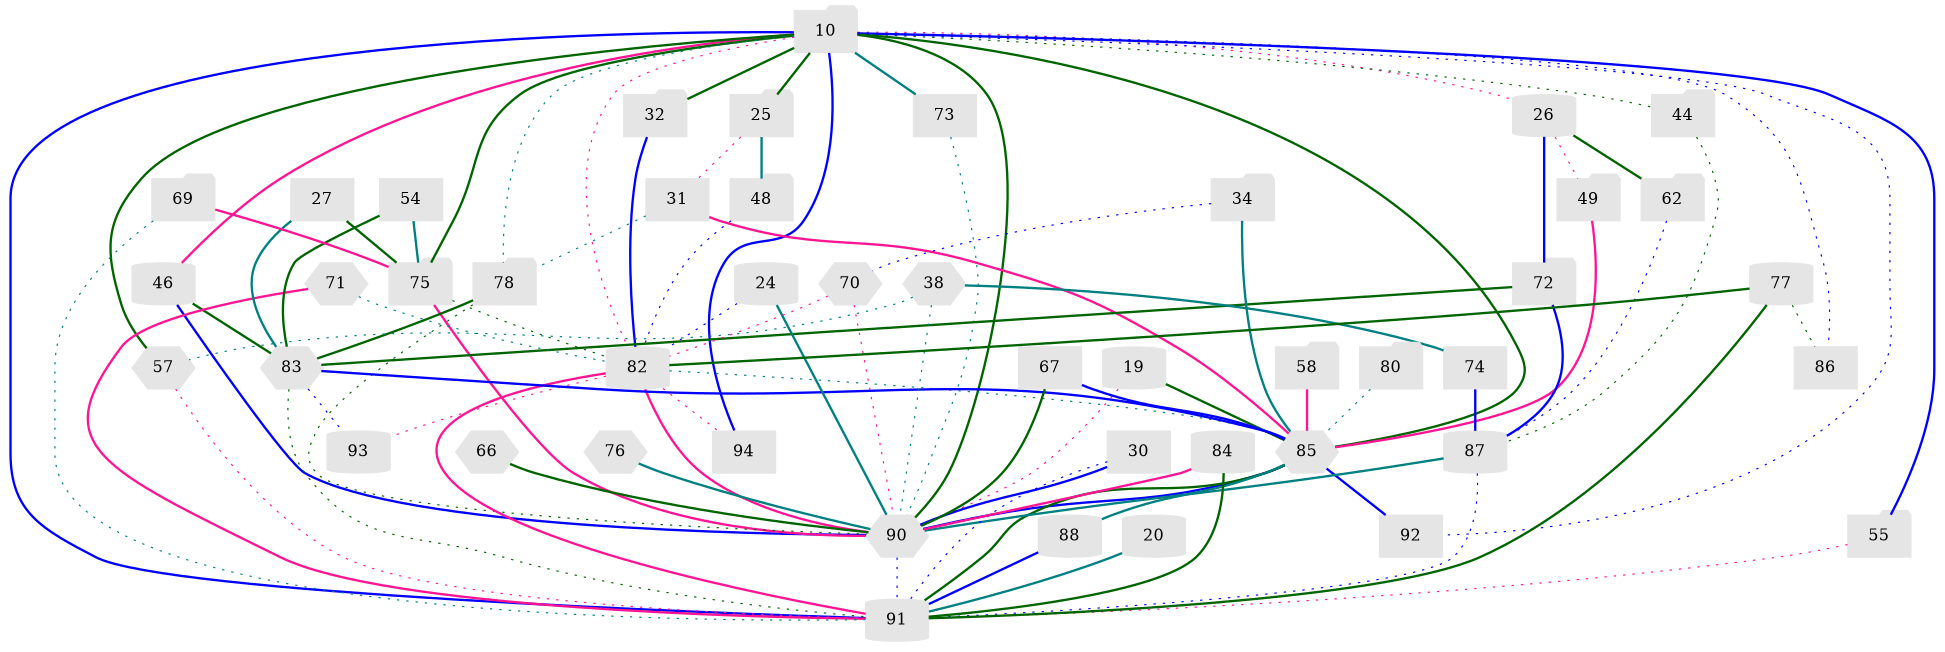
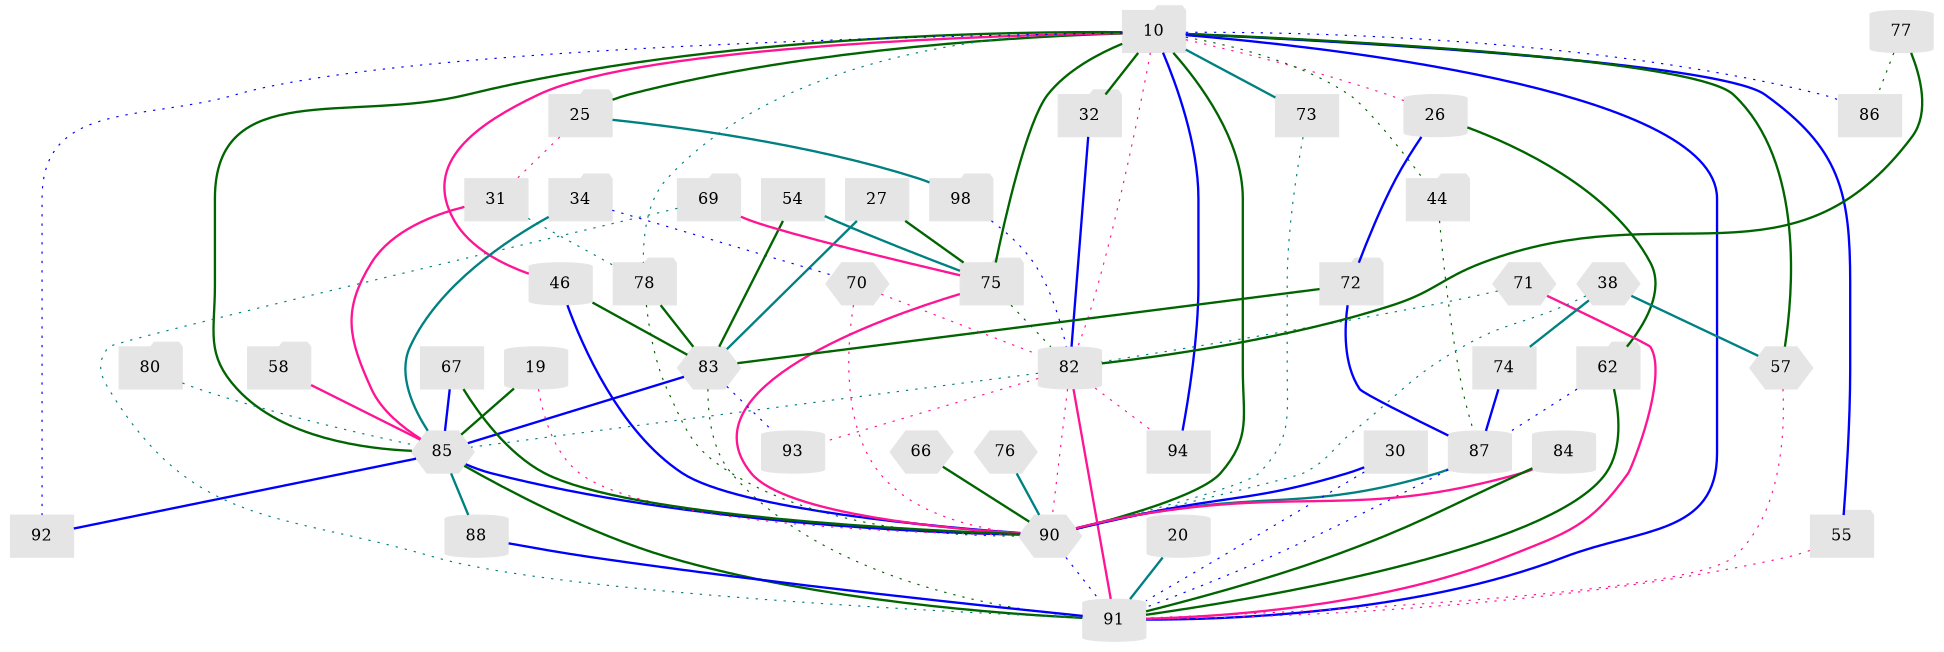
(762, 200) -> (961, 200)
(1589, 200) -> none
(766, 284) -> none
(570, 337) -> (1695, 326)
(710, 479) -> (1060, 452)
(1466, 562) -> (1427, 558)
